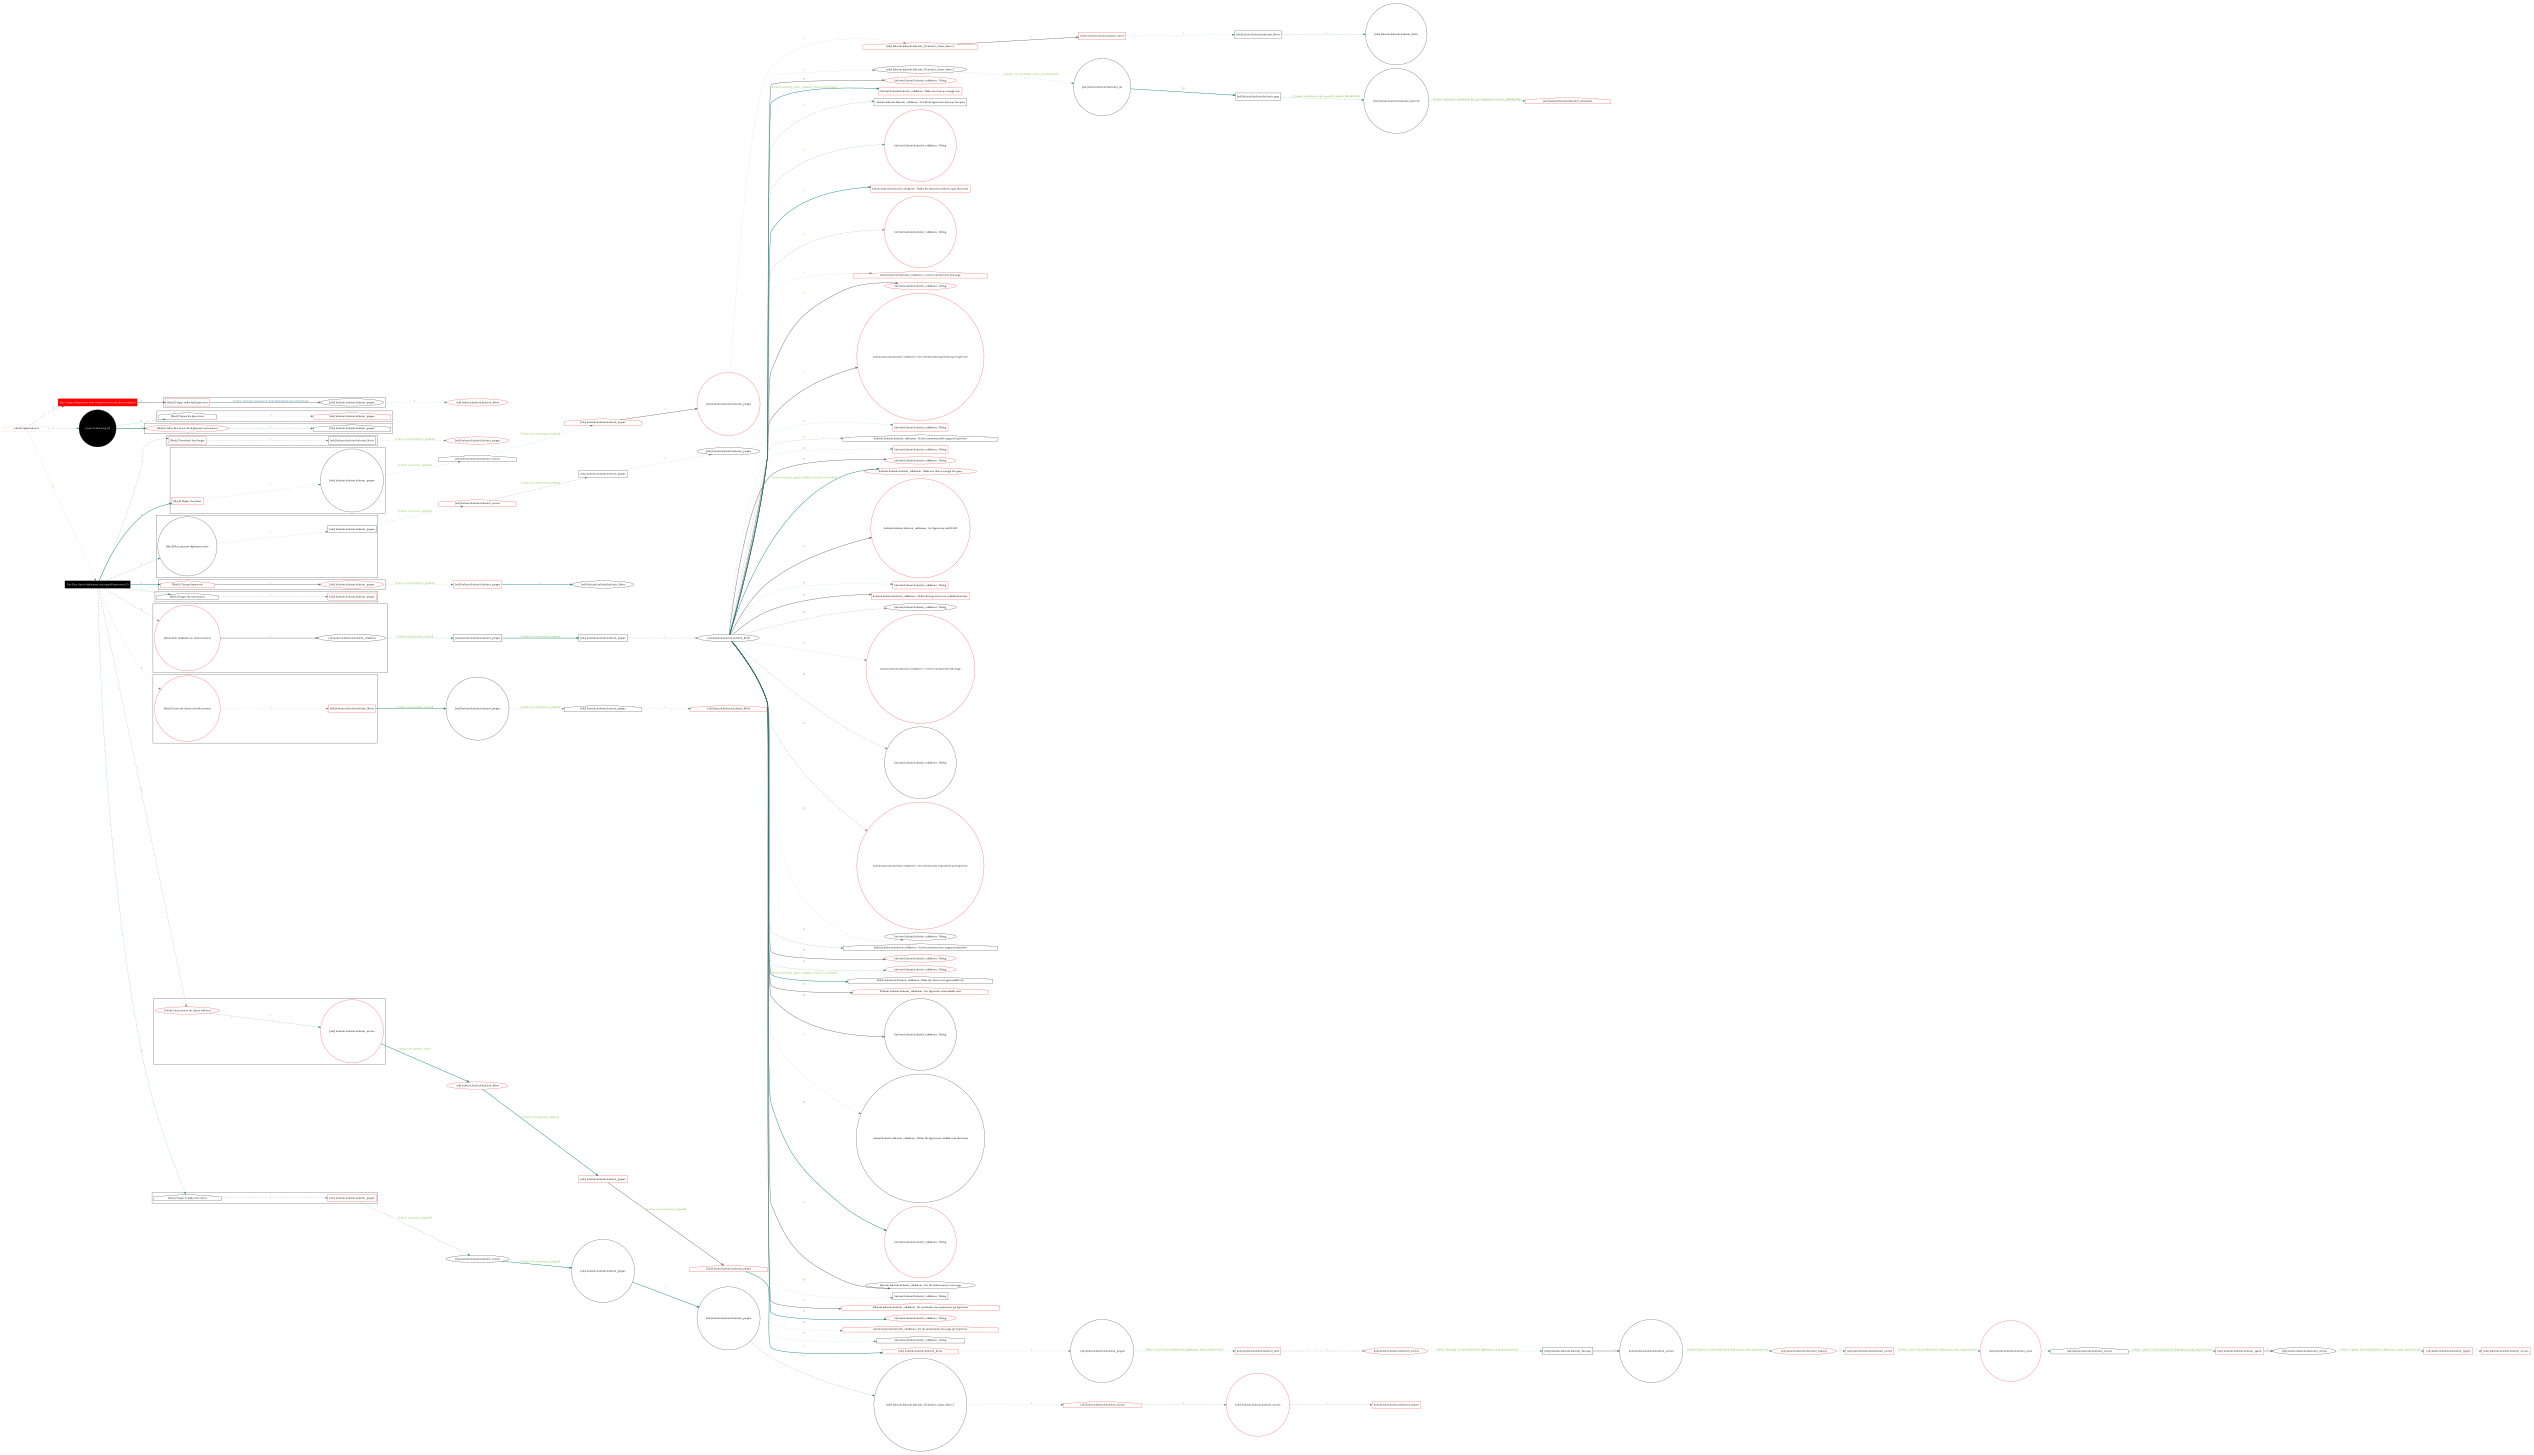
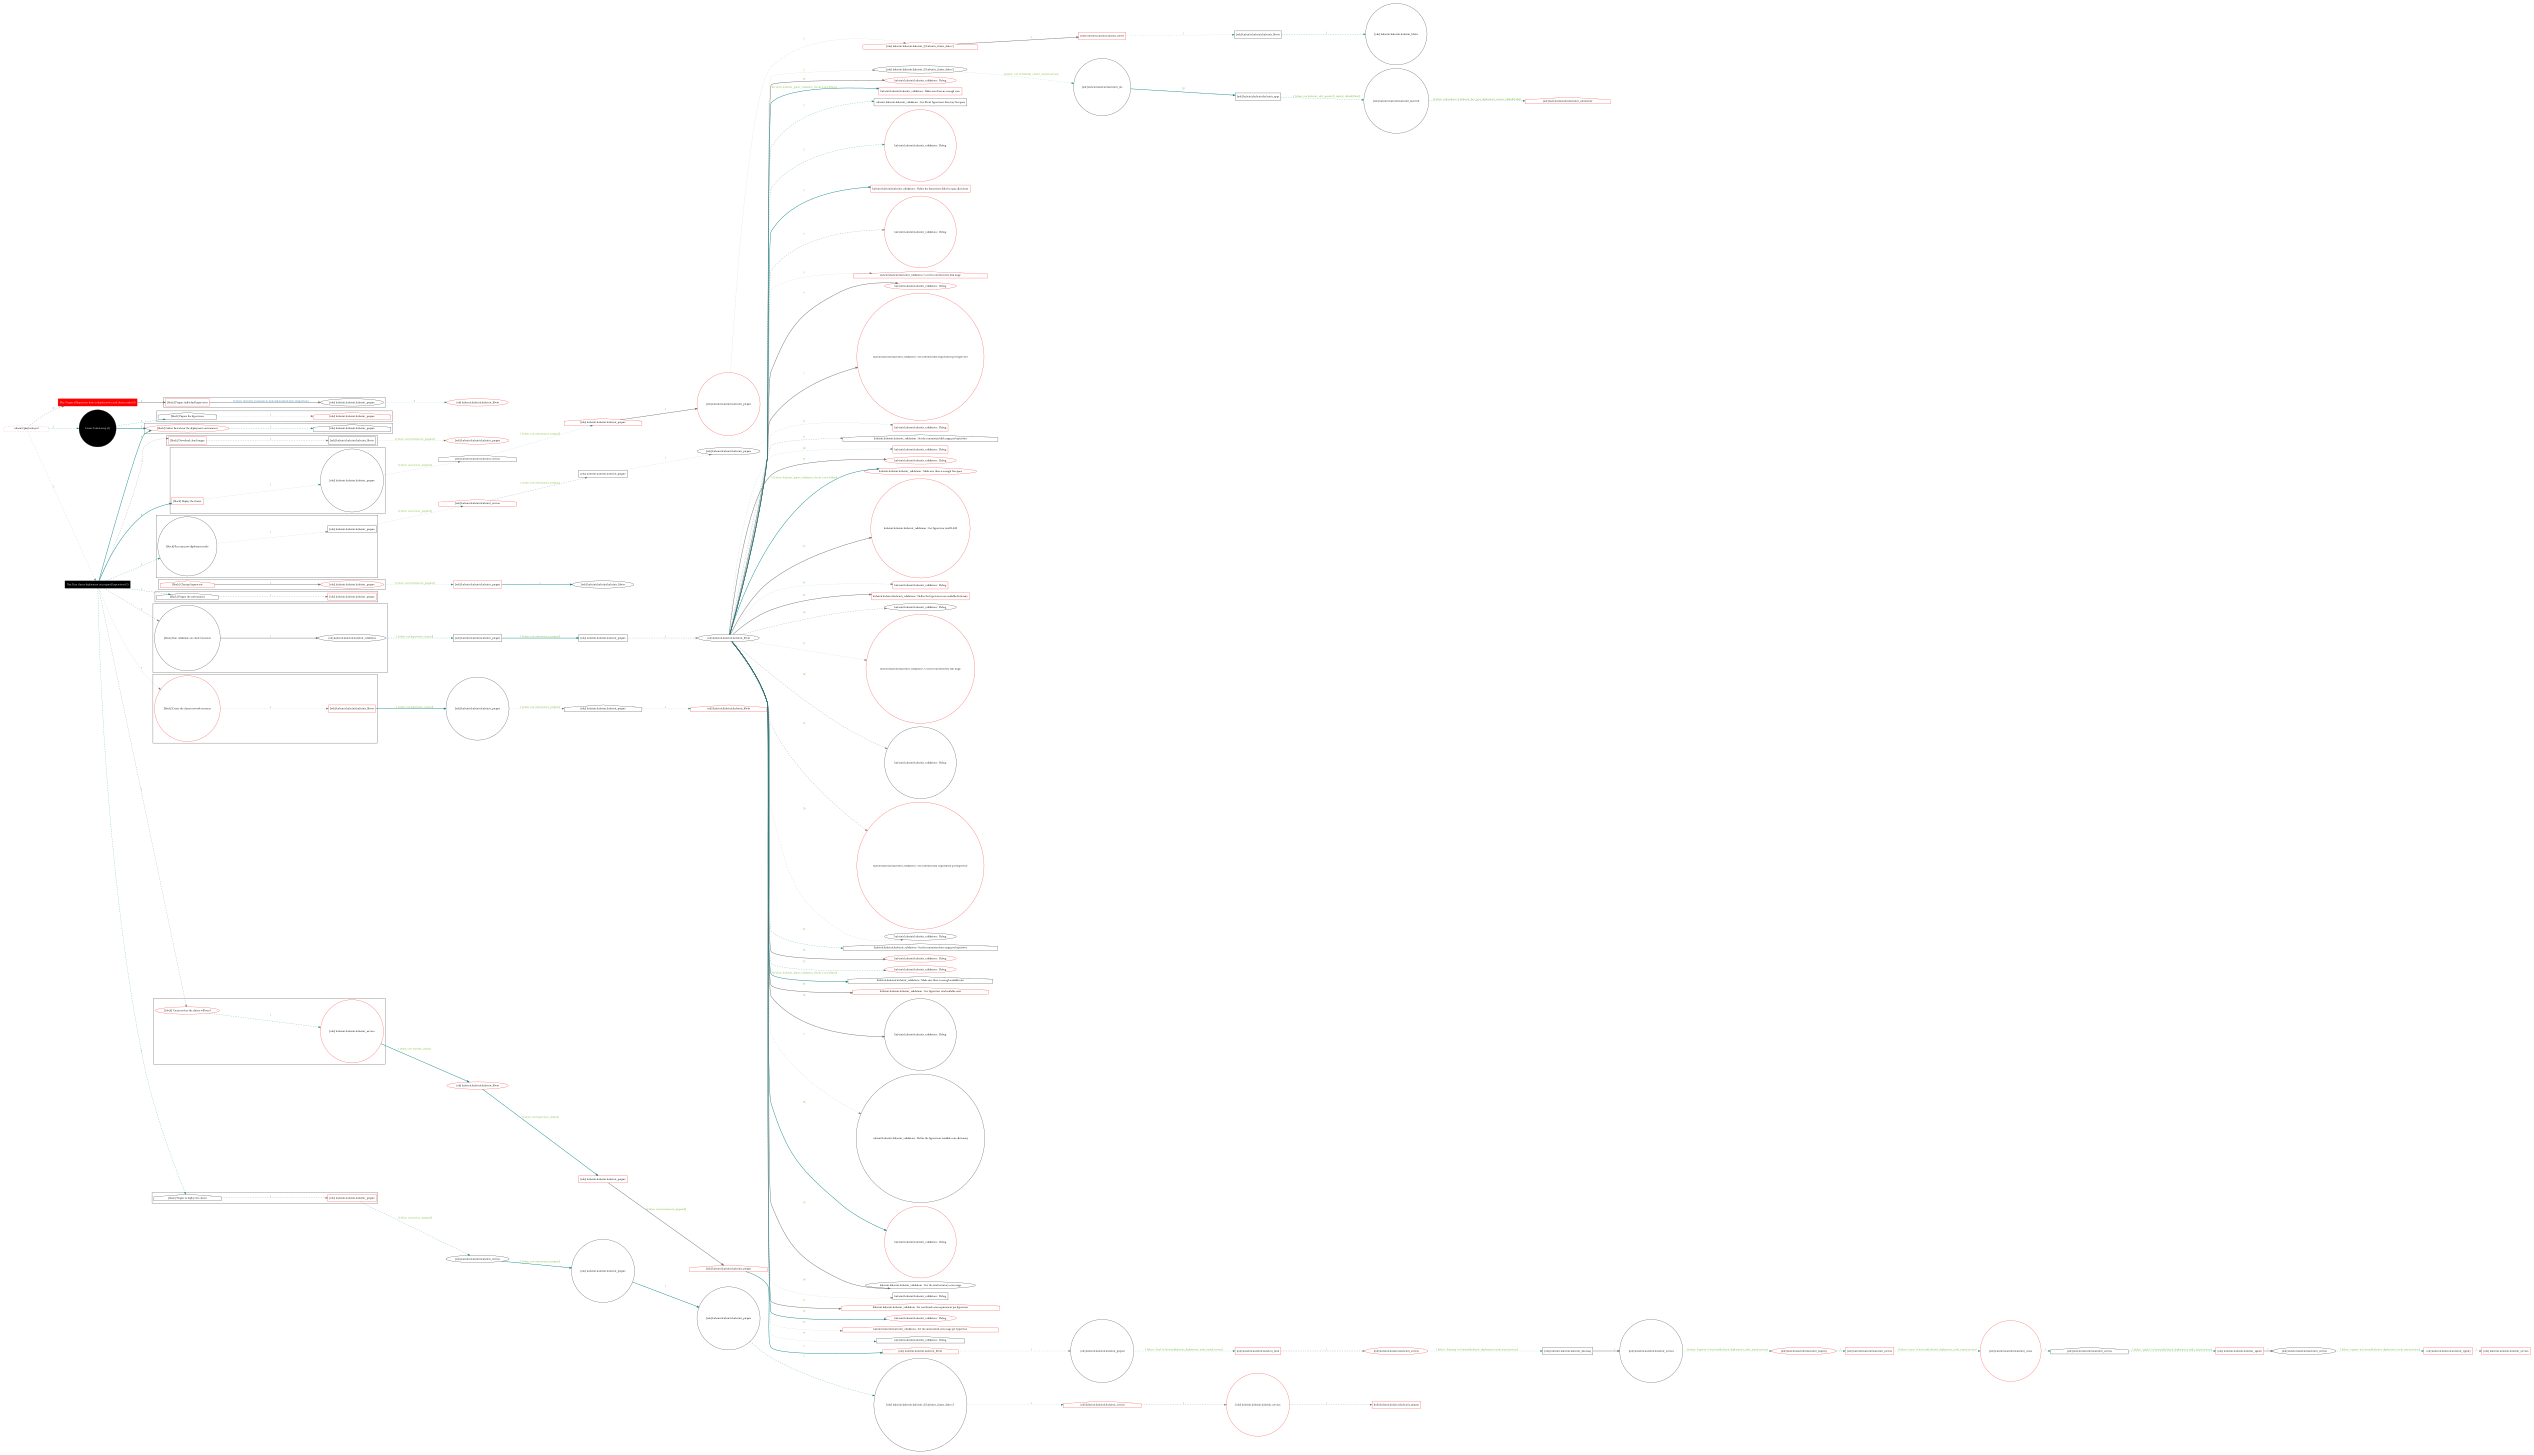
(144, 585) -> (121, 504)
(187, 638) -> (187, 638)
